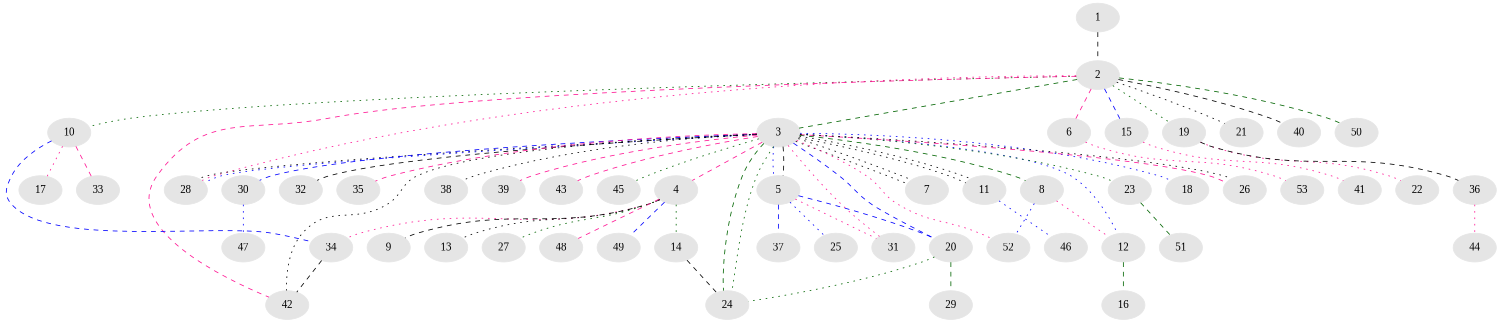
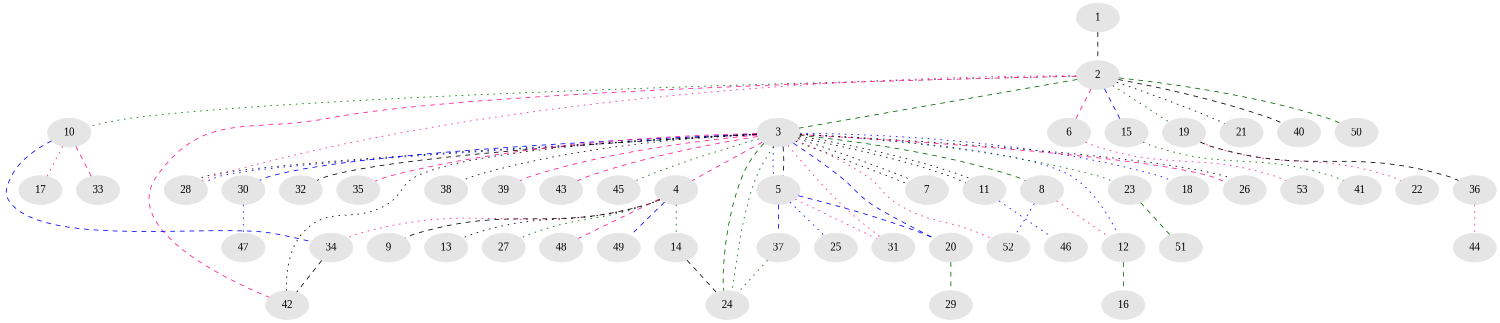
(1243, 161) -> (1243, 161)
(842, 284) -> (753, 276)
